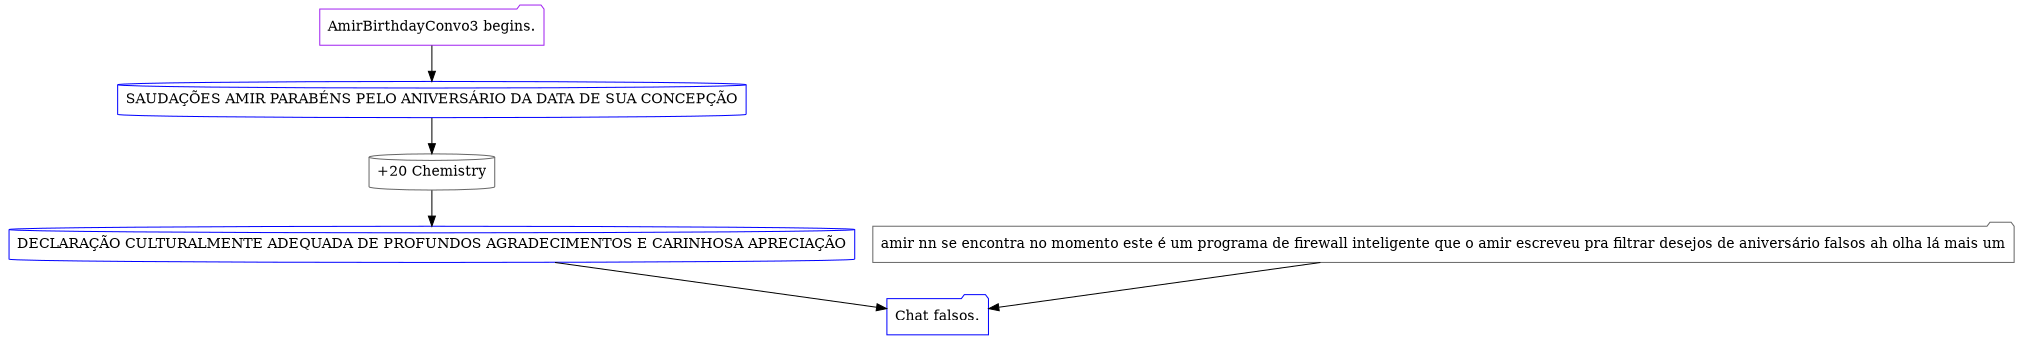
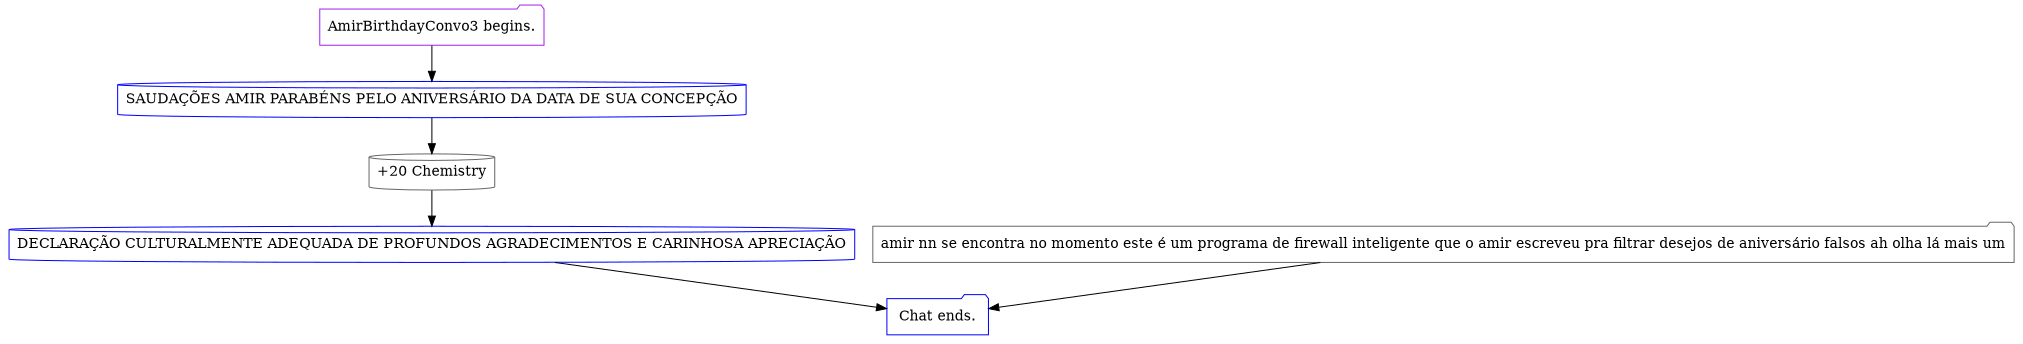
(938, 317) -> (938, 317)
